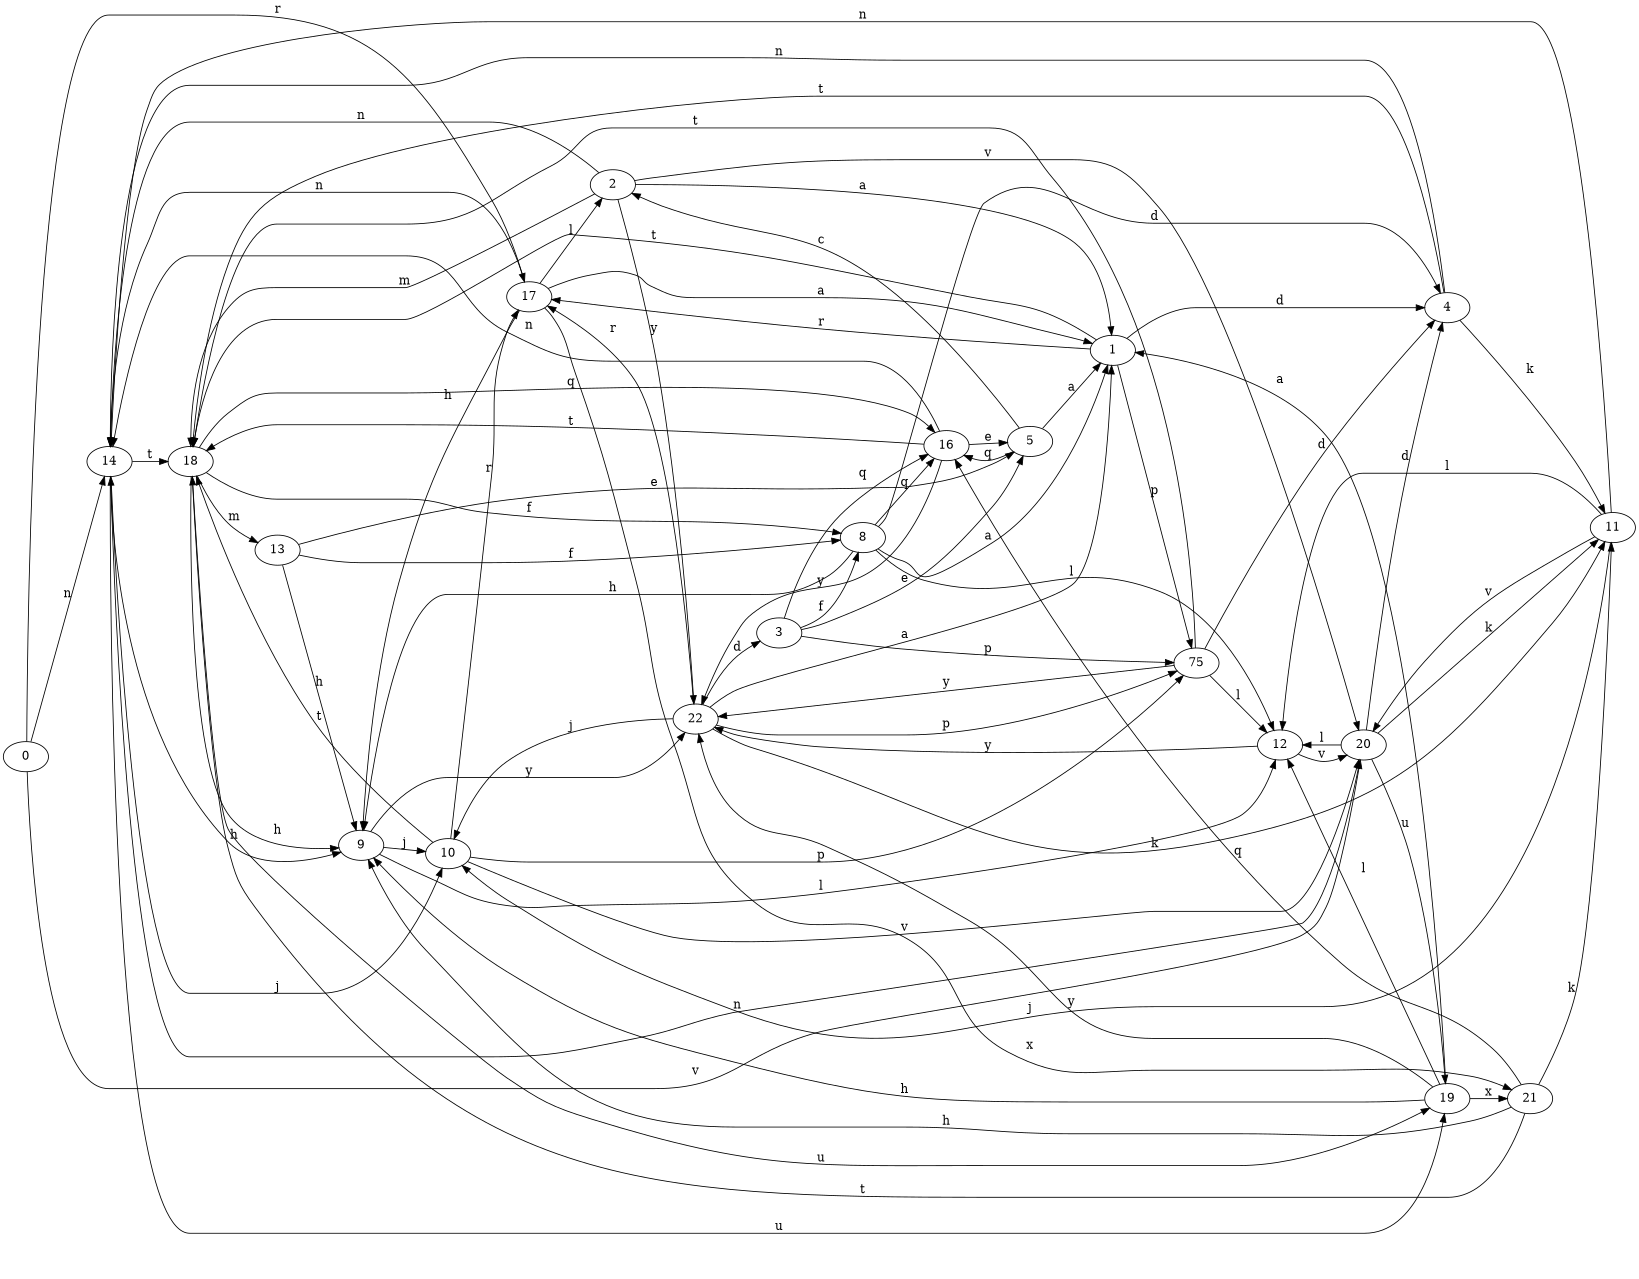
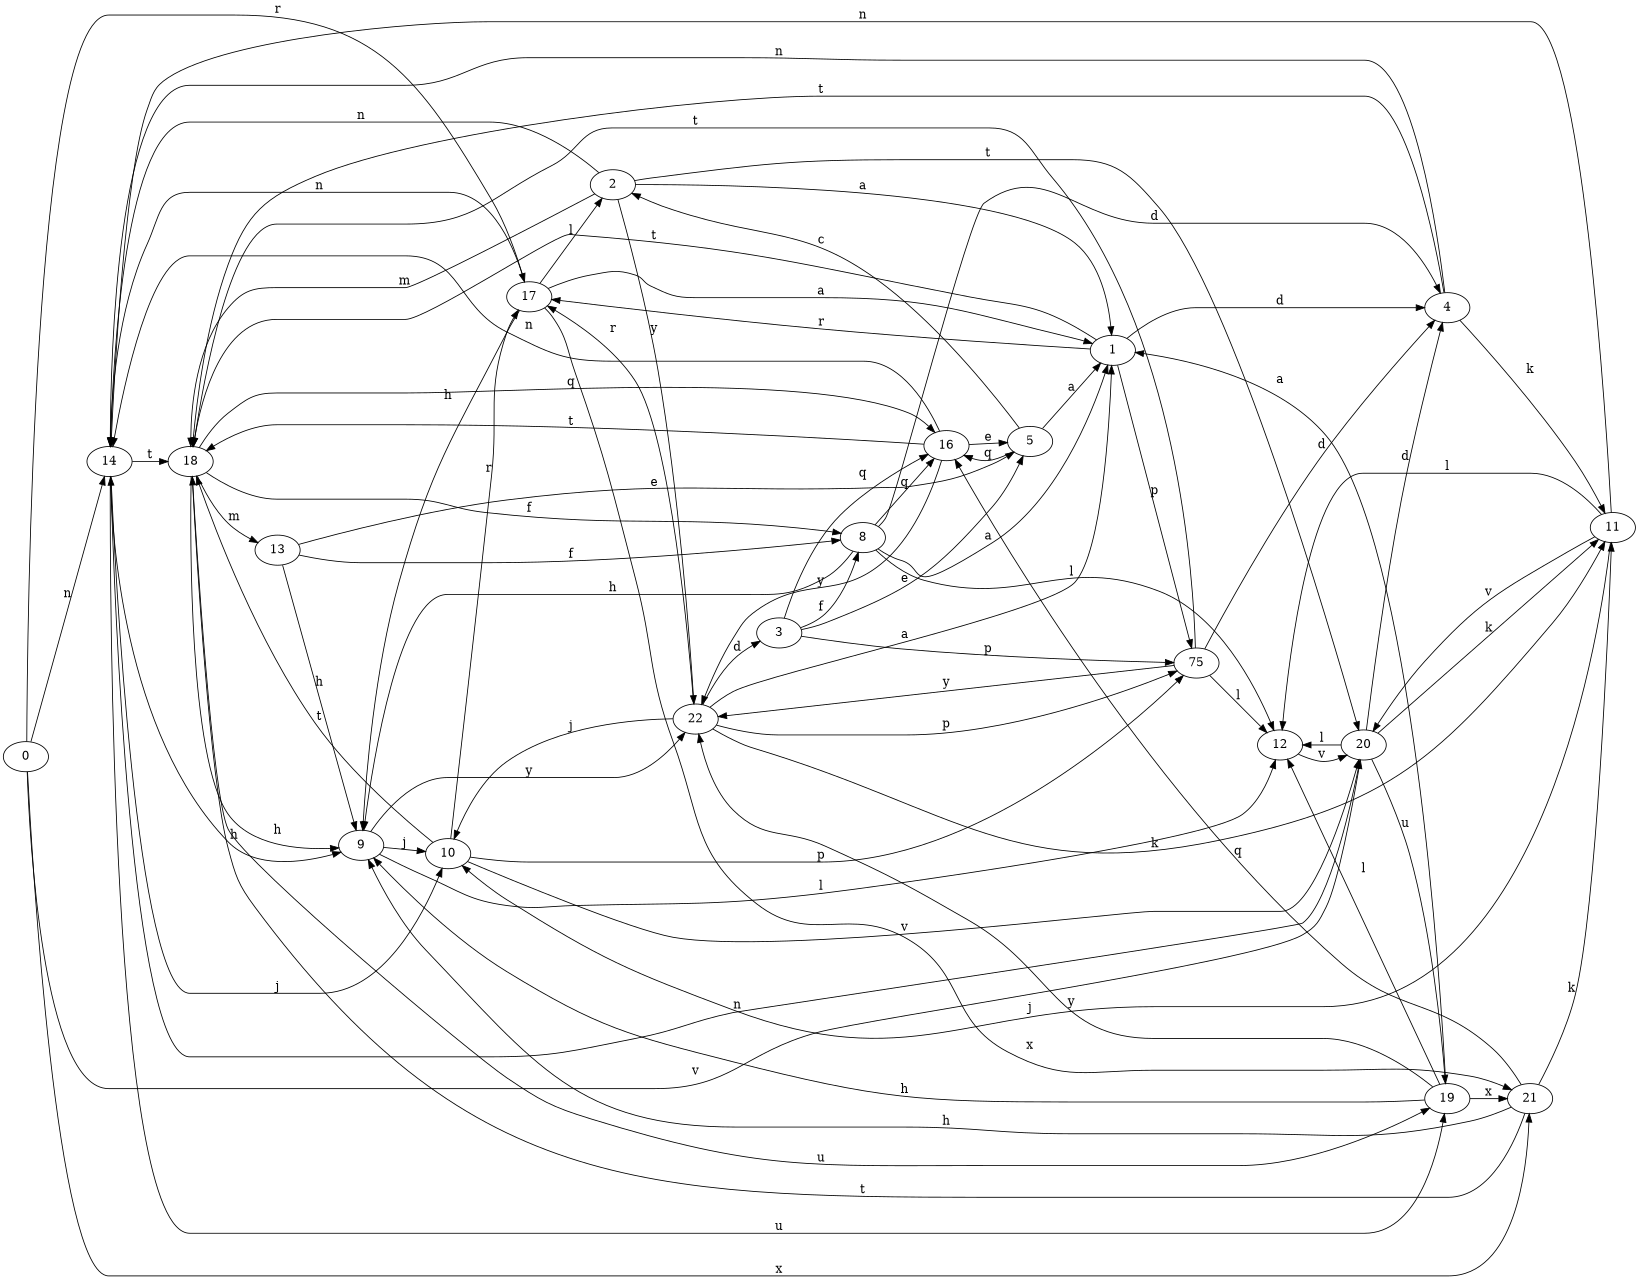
(988, 153) -> (988, 153)
(989, 752) -> none
none -> (615, 1276)
